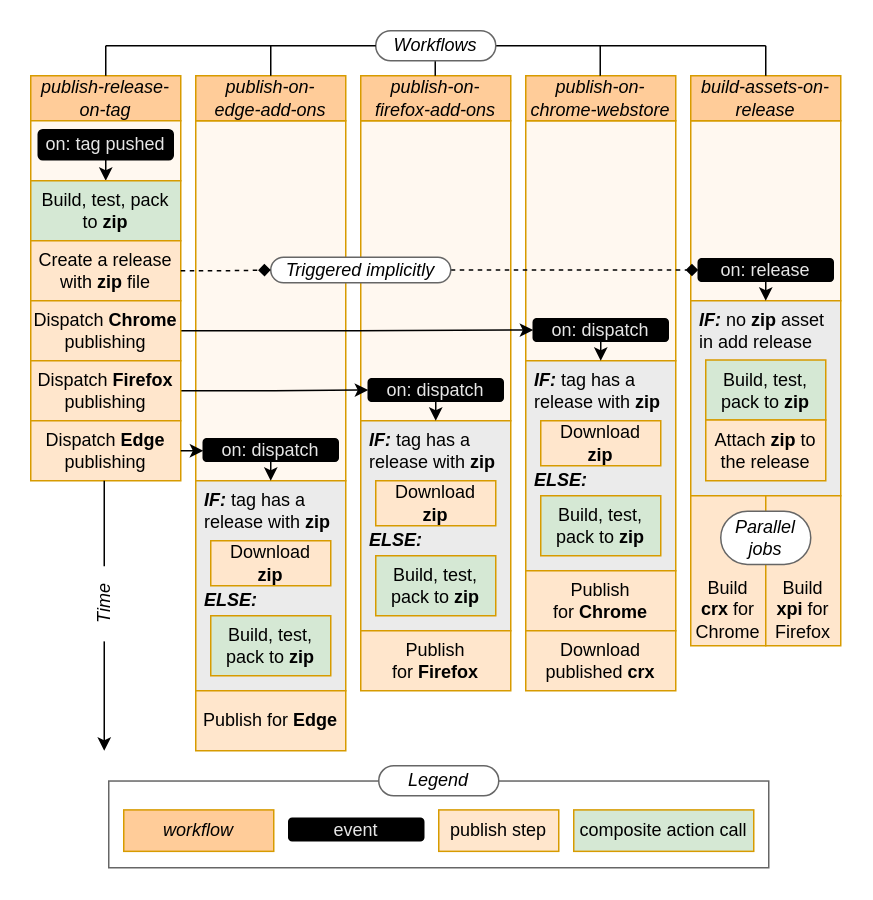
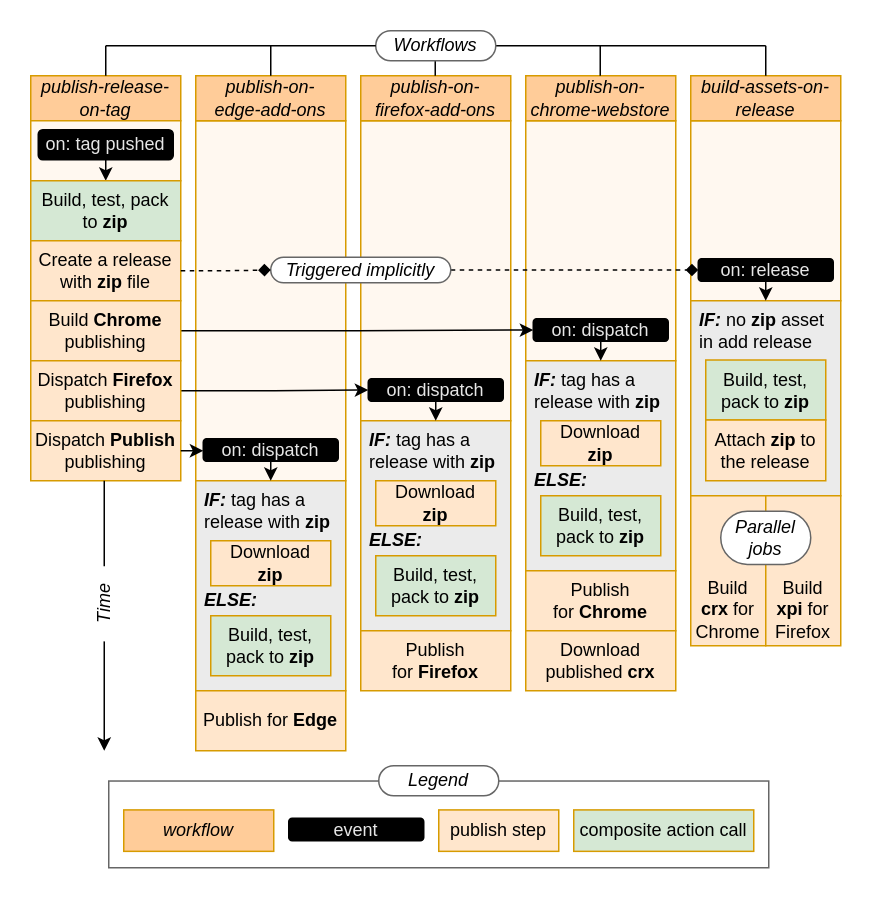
(106, 331) -> (106, 331)
(106, 451) -> (106, 451)
